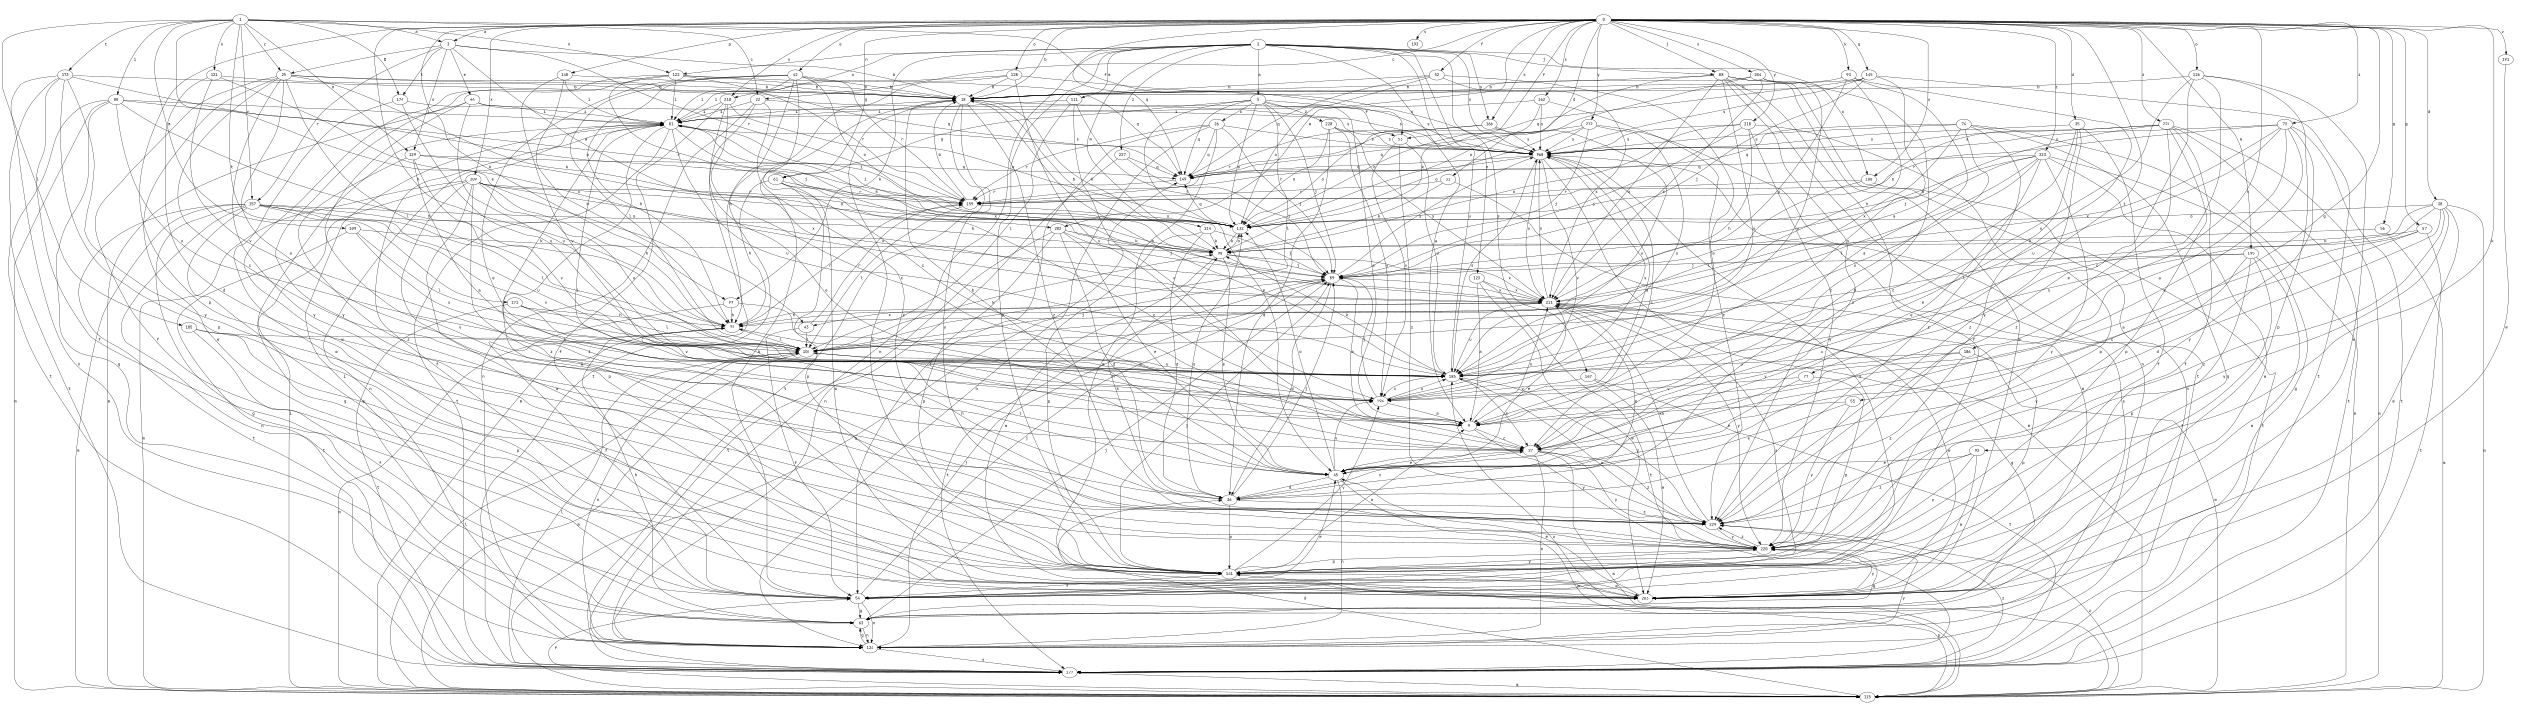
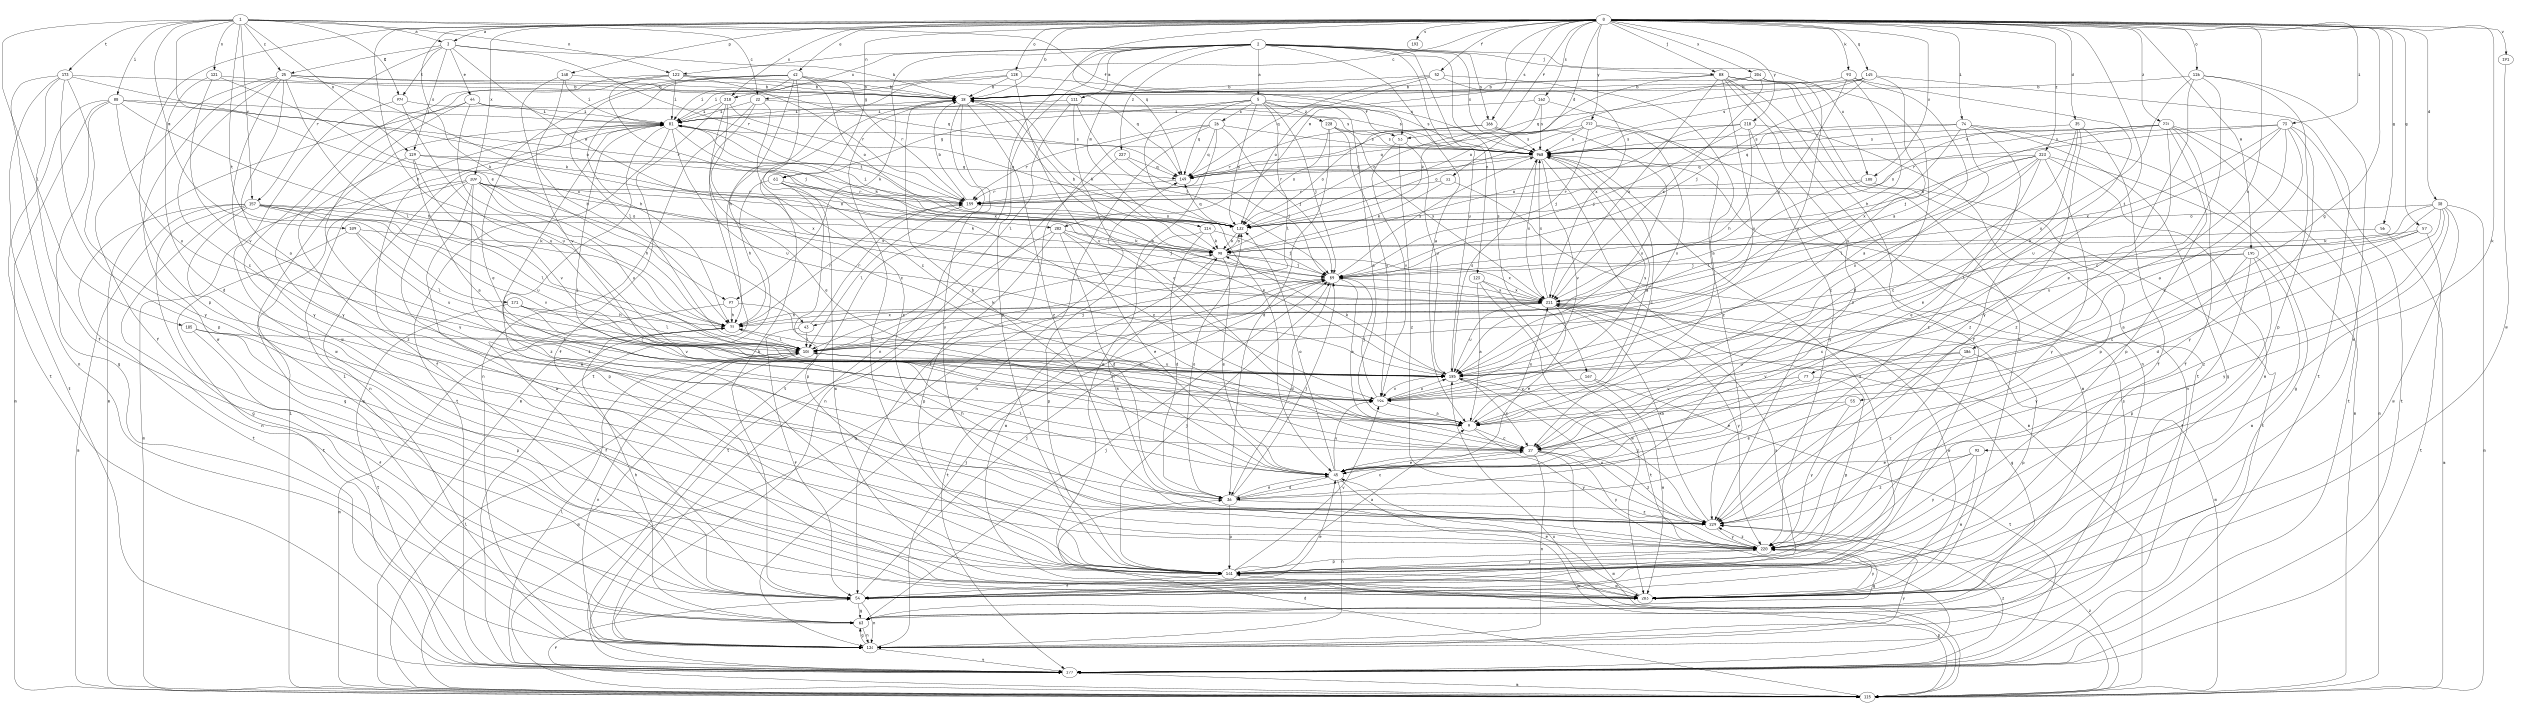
none -> (1921, 28)
(400, 100) -> (400, 100)
(1492, 469) -> (1280, 483)
